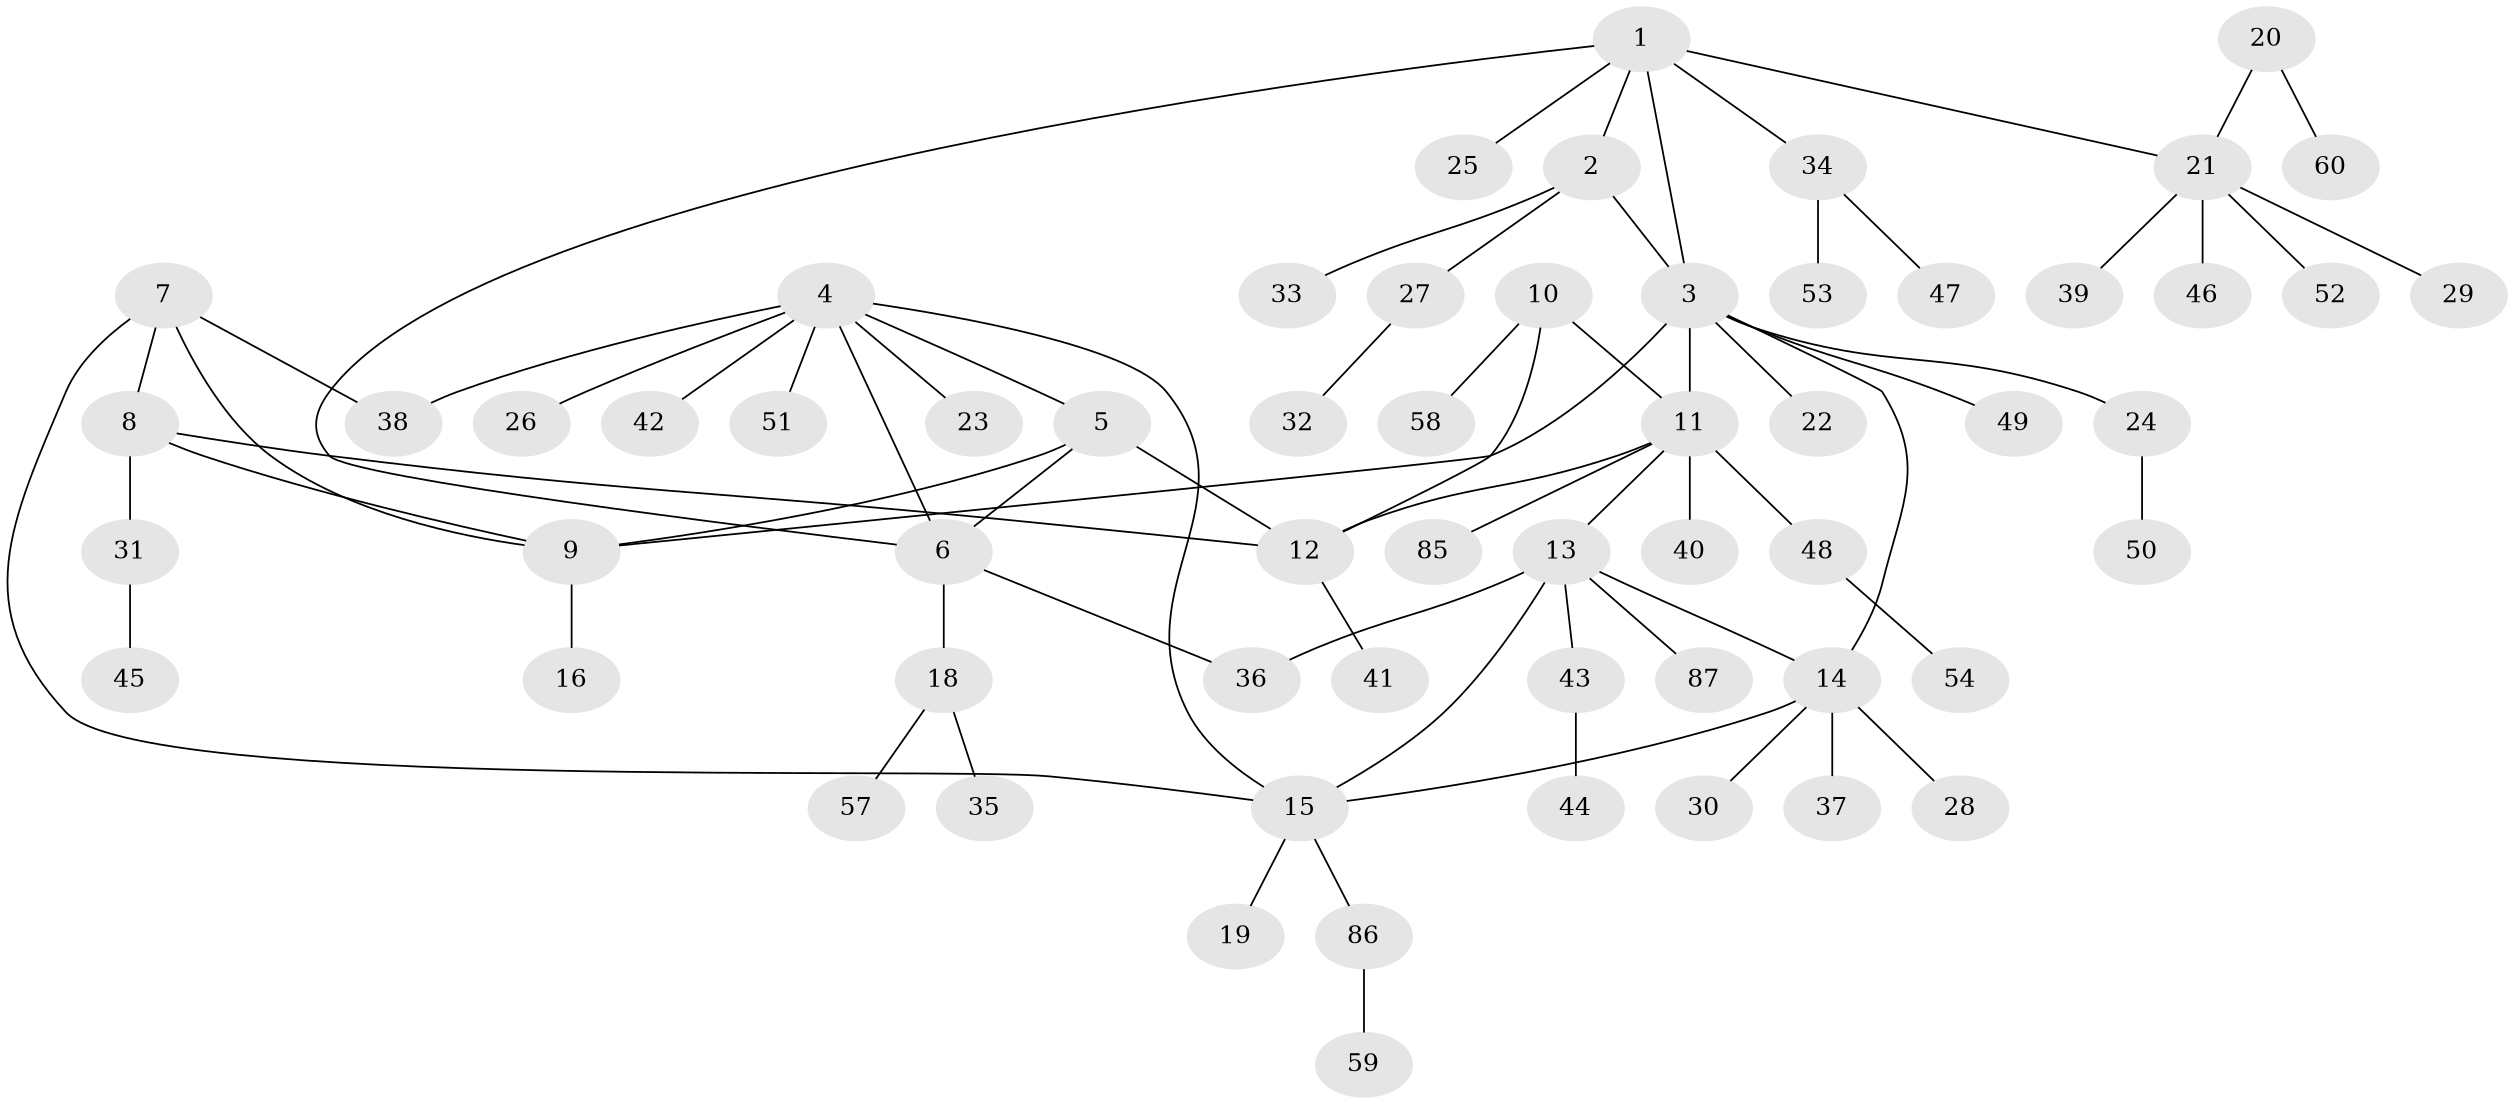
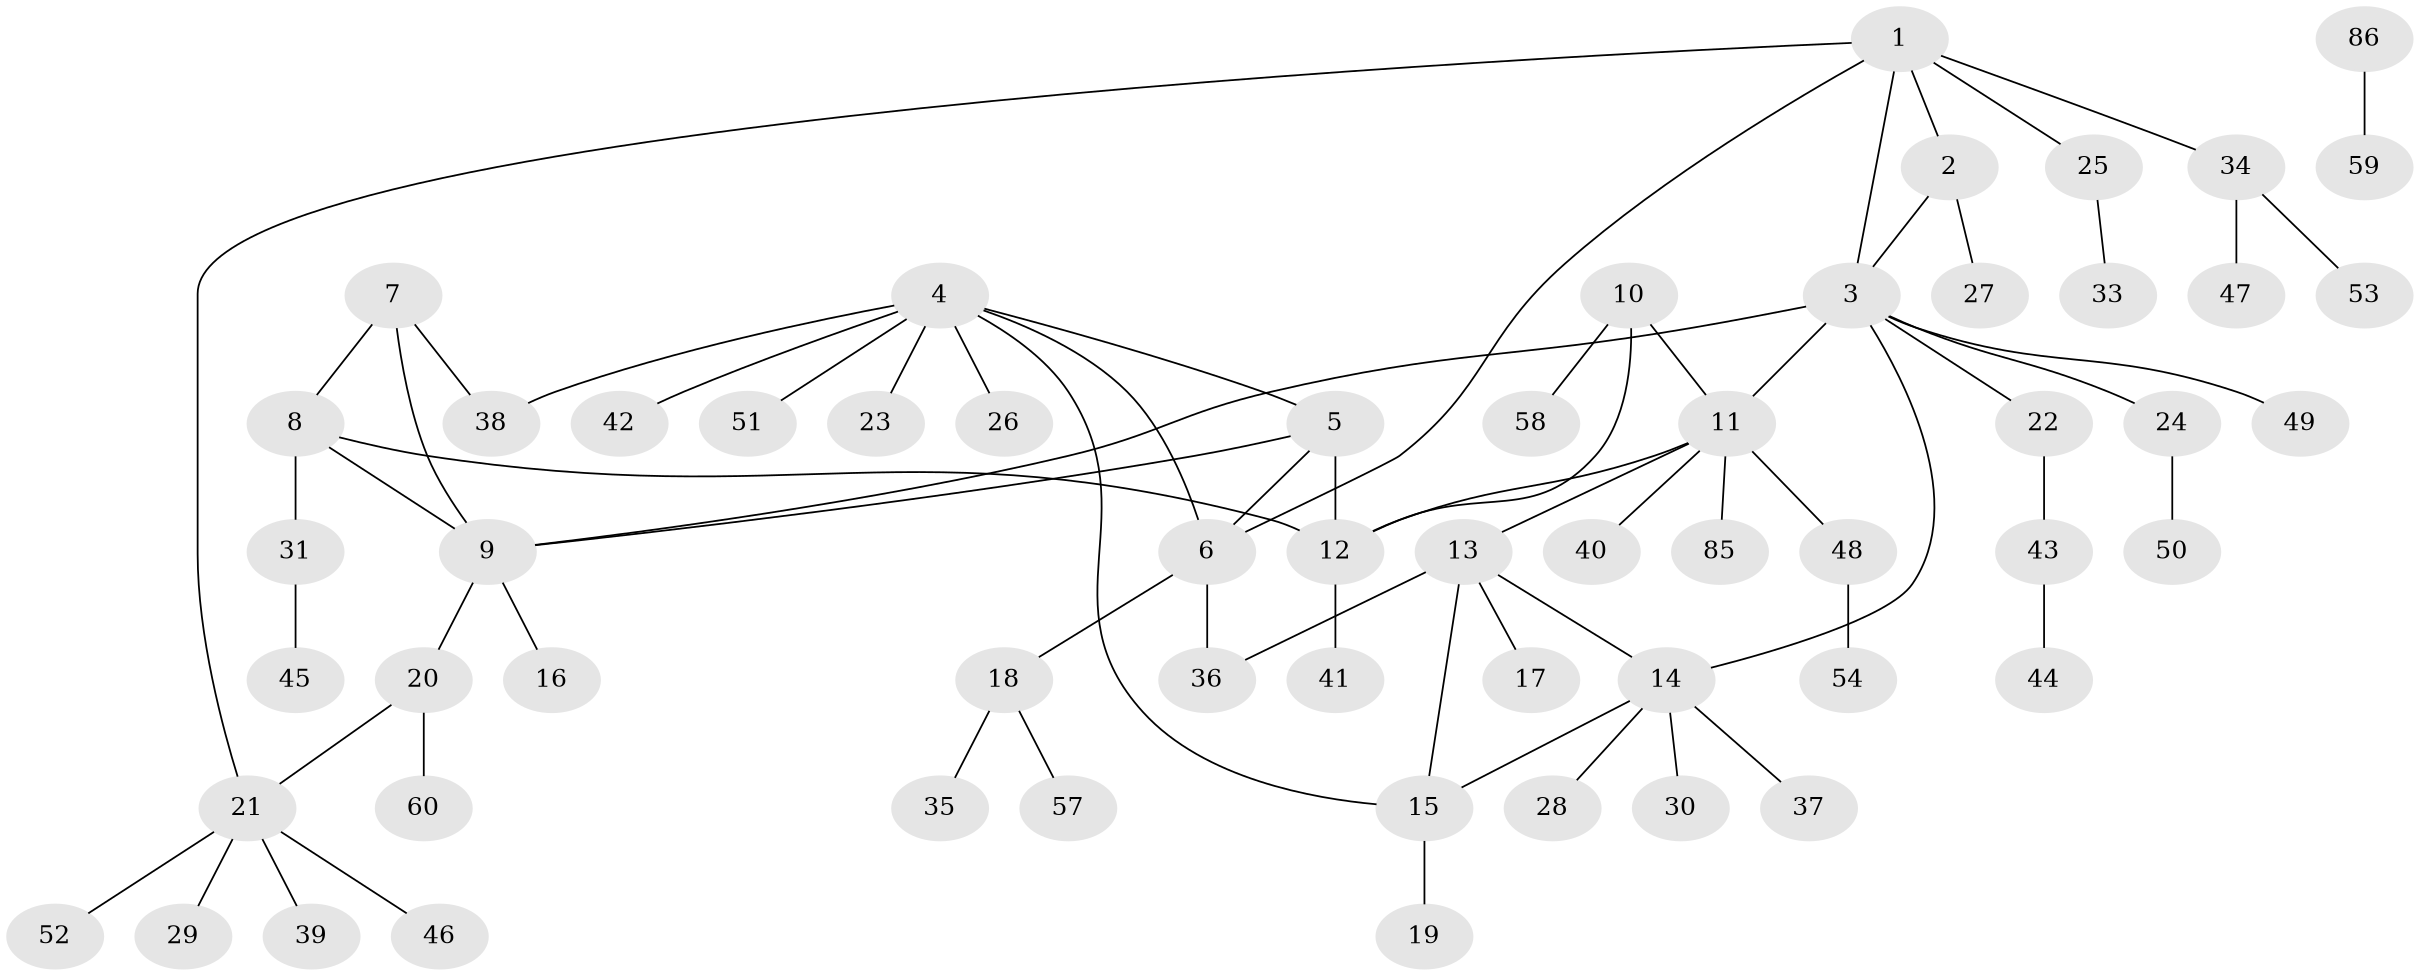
(1440, 231) -> (2101, 232)
(1298, 424) -> none
none -> (456, 616)
(1569, 616) -> (2044, 488)
(1704, 680) -> (1531, 680)
(435, 767) -> none
(1332, 873) -> none
